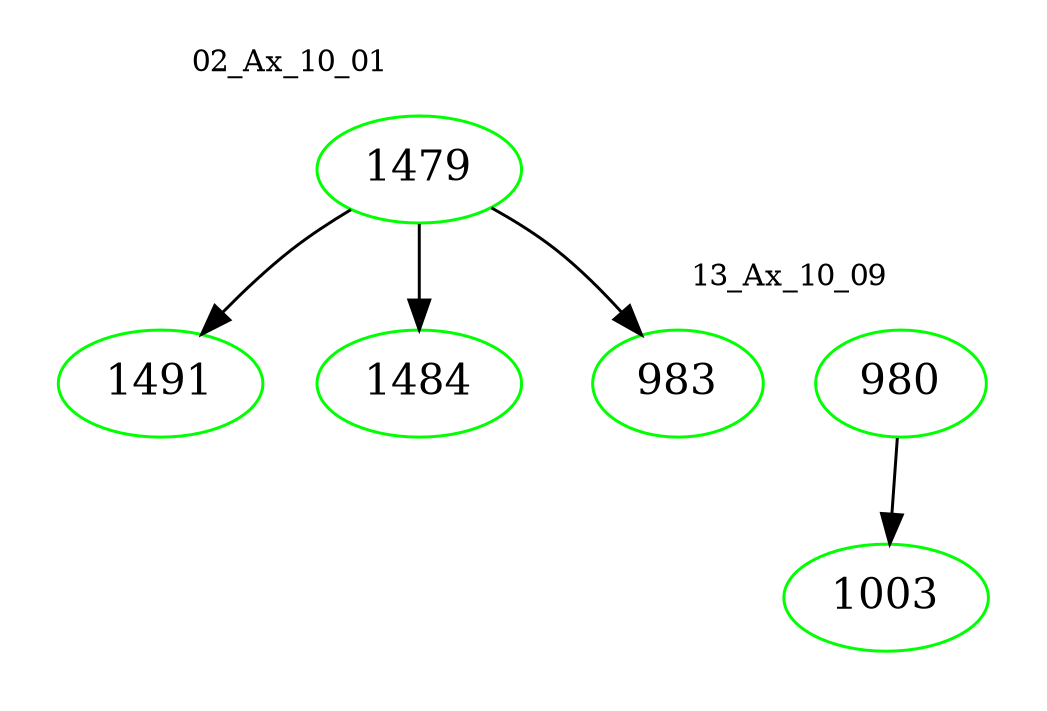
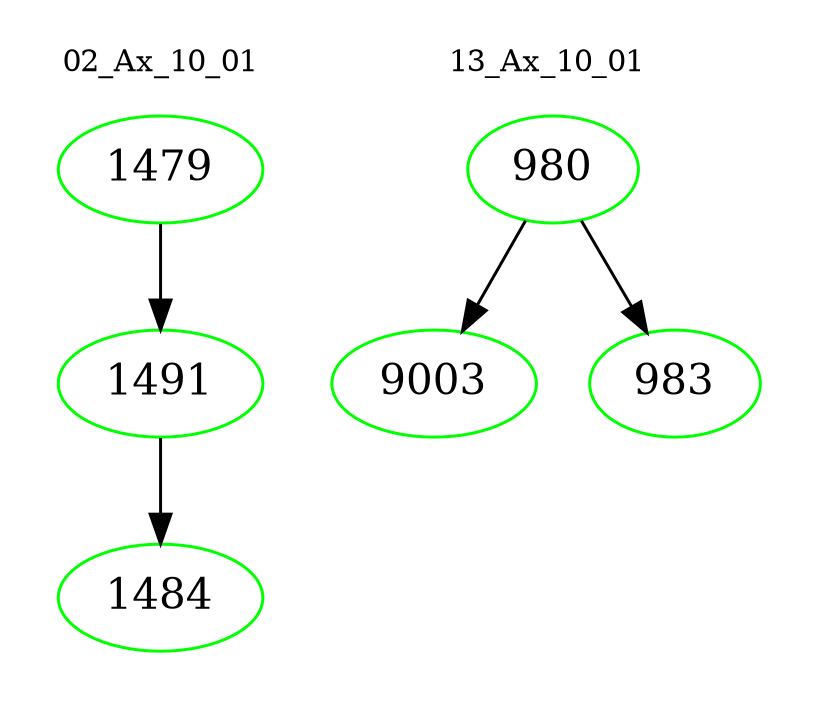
(419, 262) -> (161, 476)
(587, 276) -> (607, 264)
(789, 278) -> (547, 64)
(886, 598) -> (434, 384)
